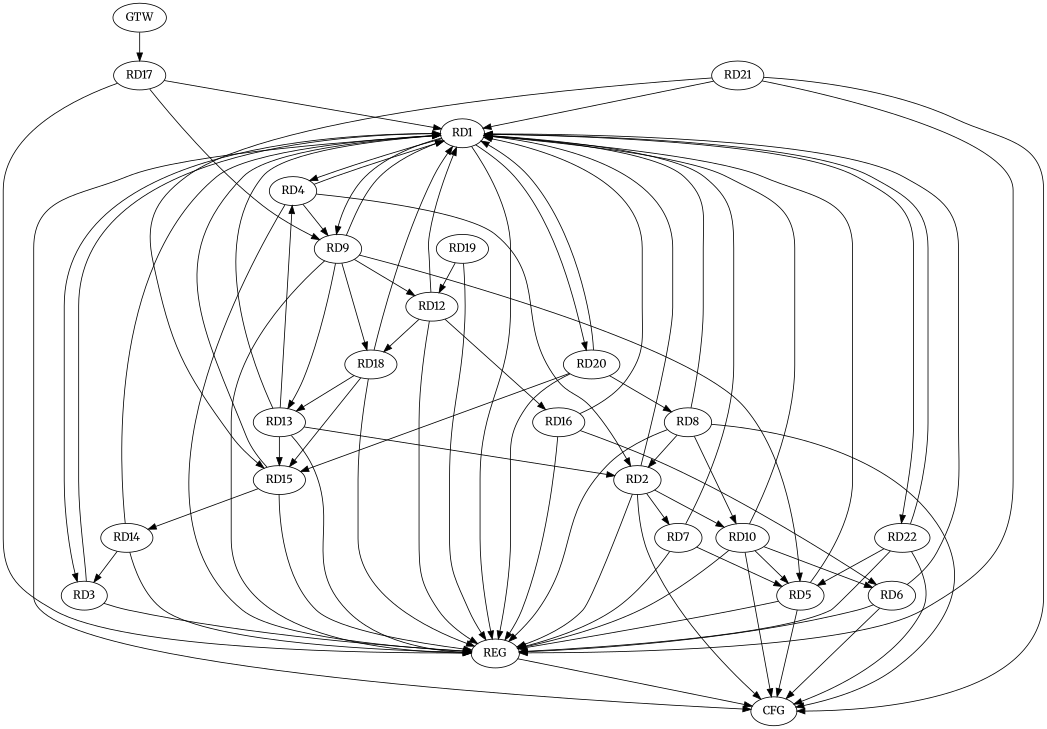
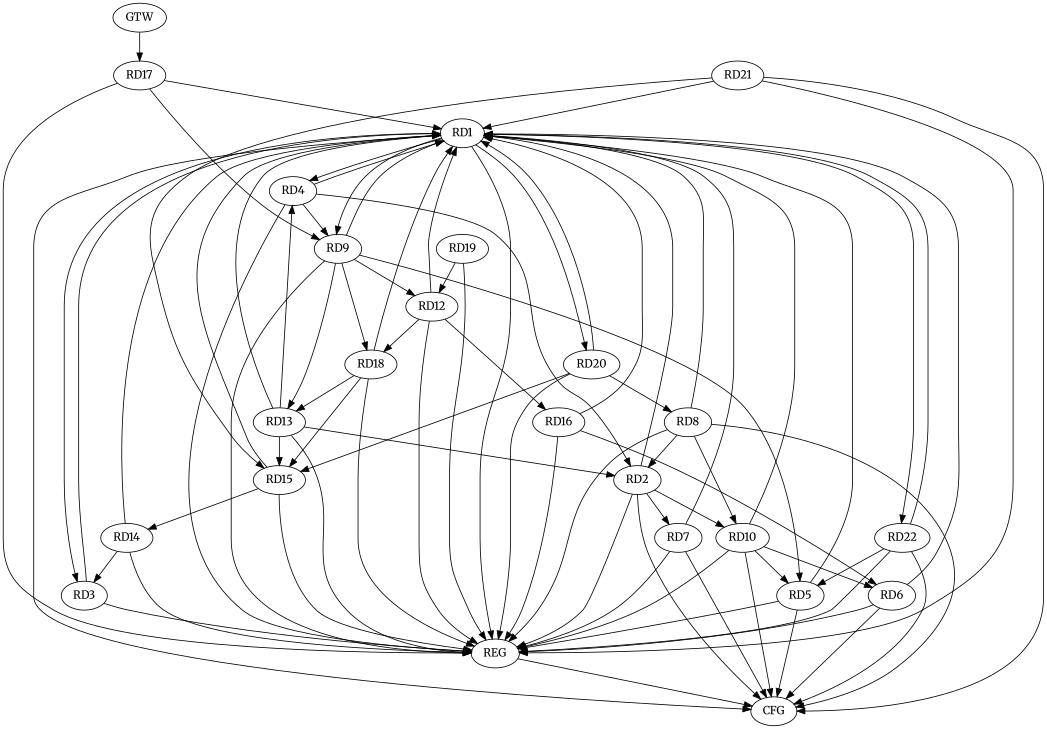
(736, 565) -> (724, 621)
